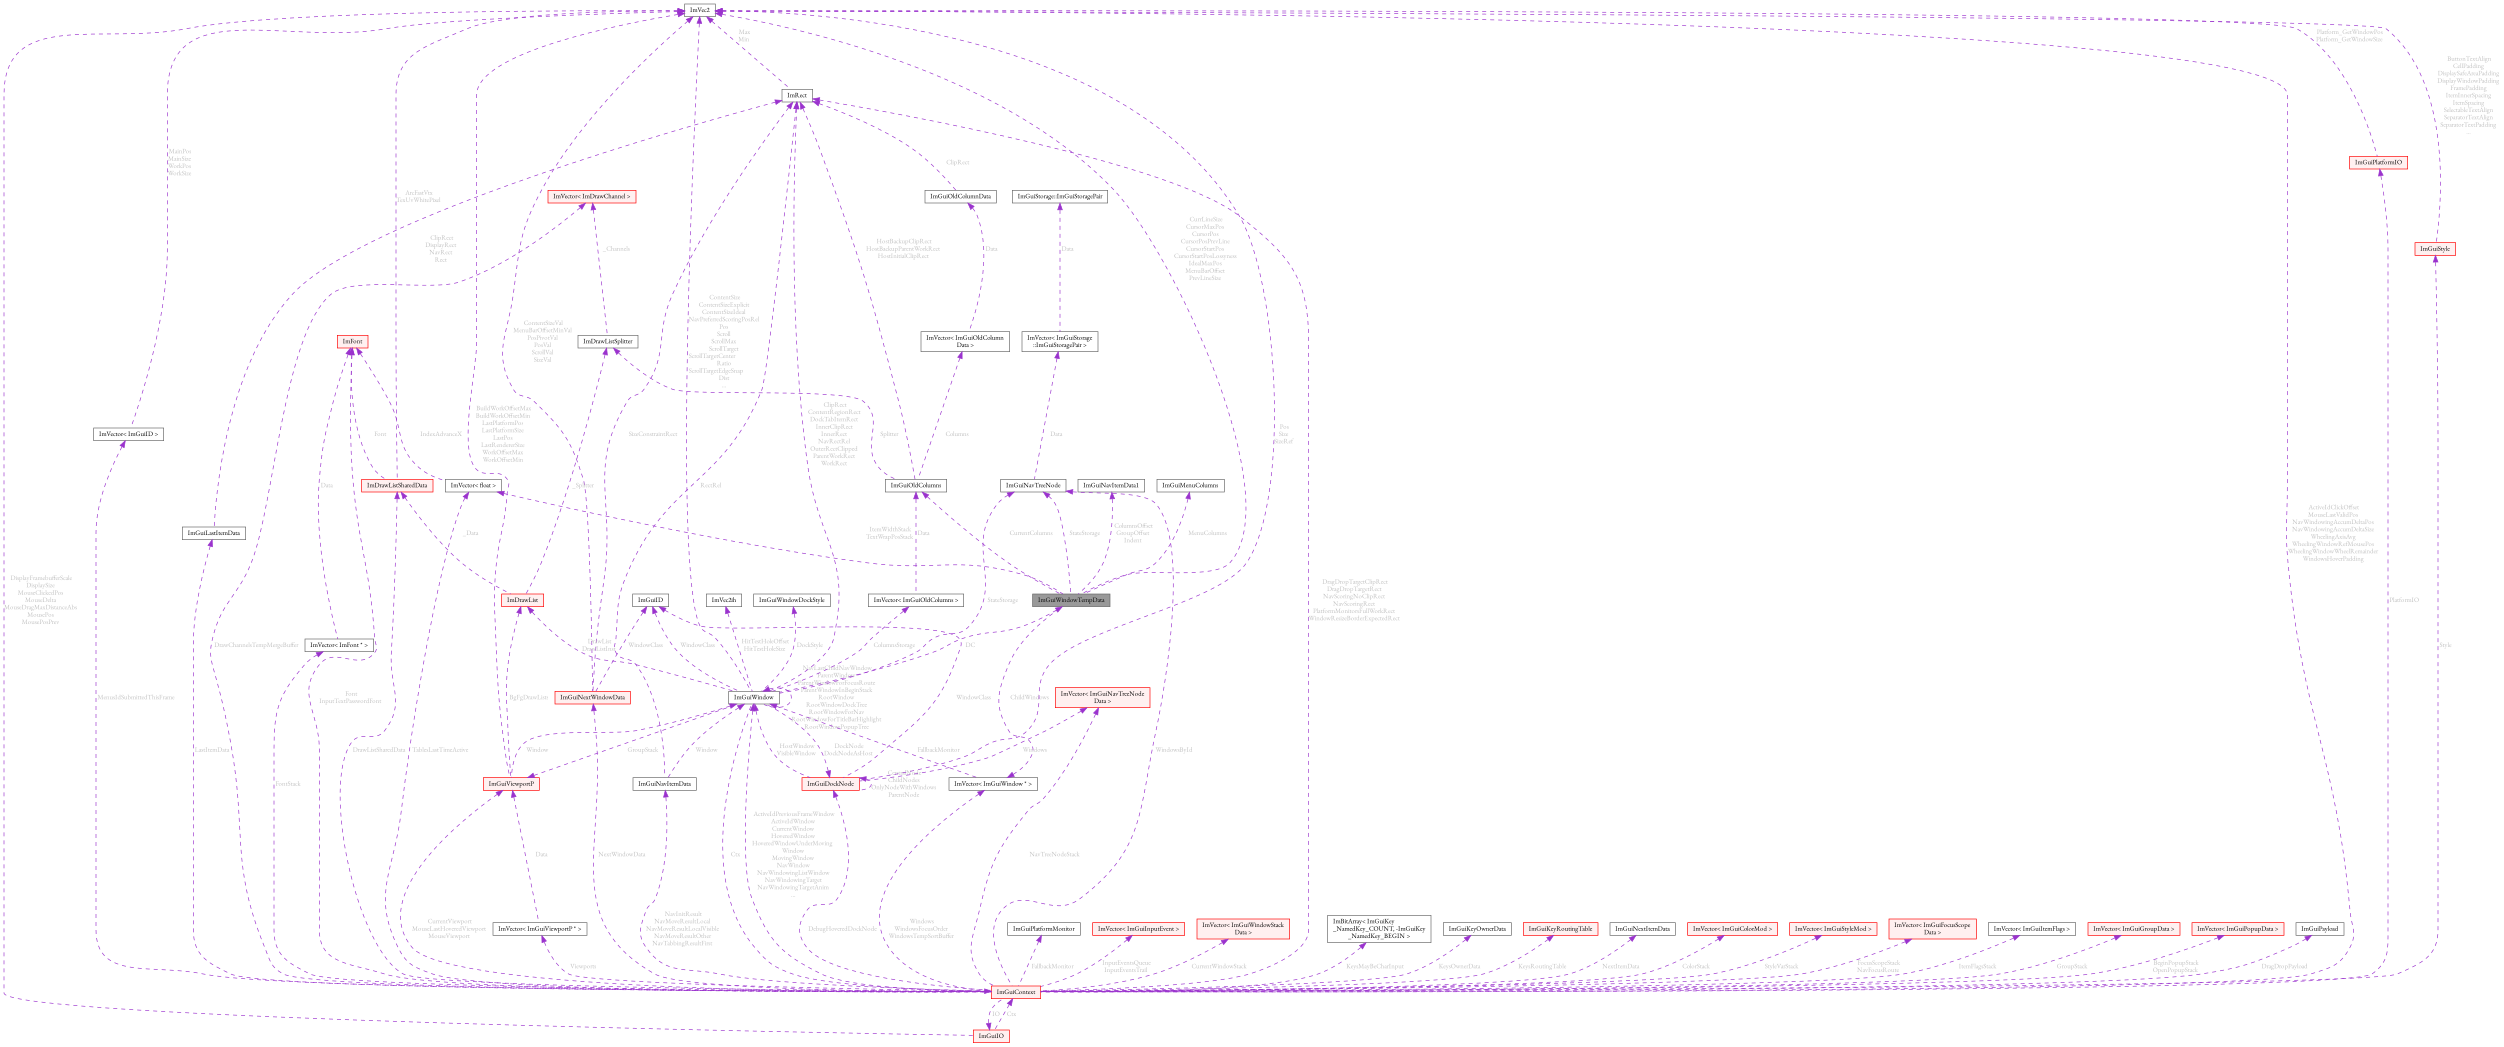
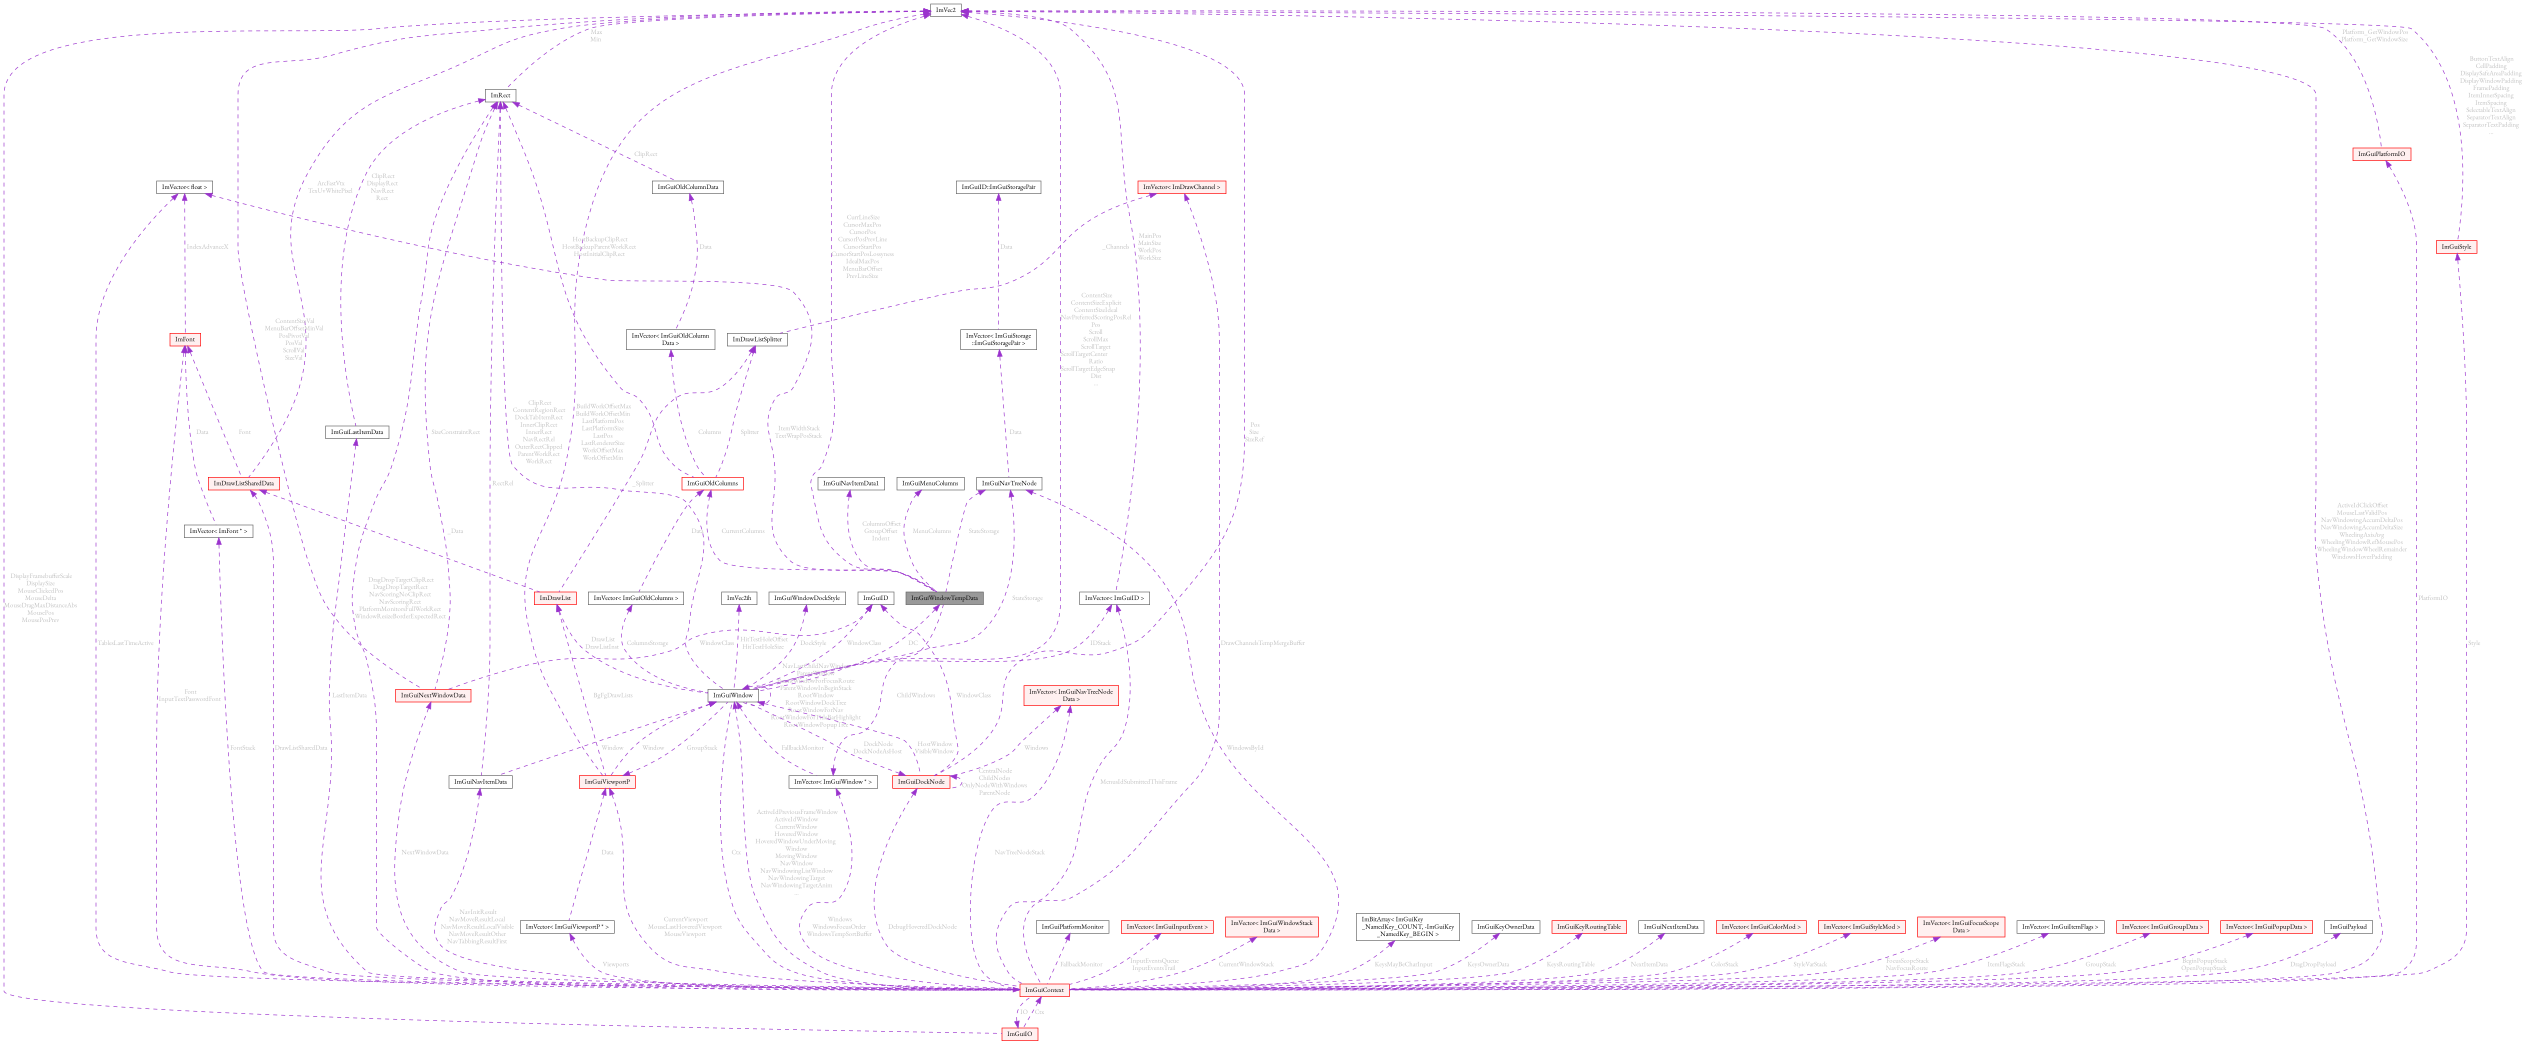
(1060, 197) -> (999, 187)
(401, 439) -> (185, 267)
(916, 486) -> (713, 484)
none -> (1014, 661)
